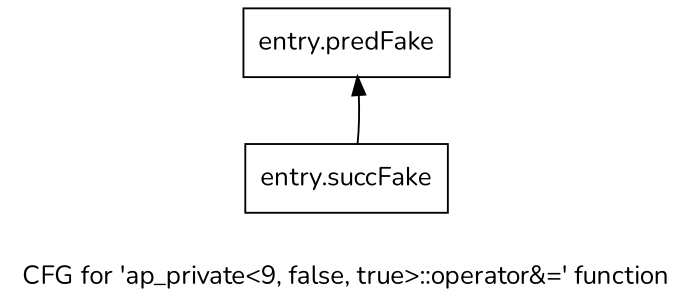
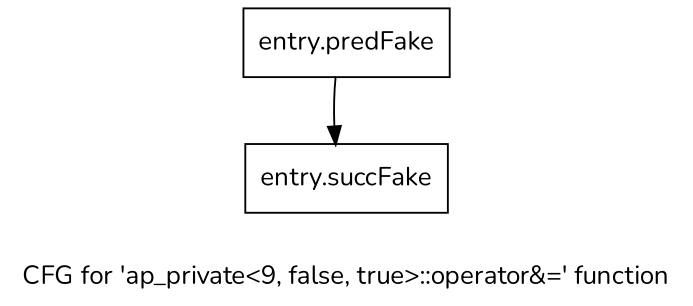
(359, 120) -> (334, 101)
